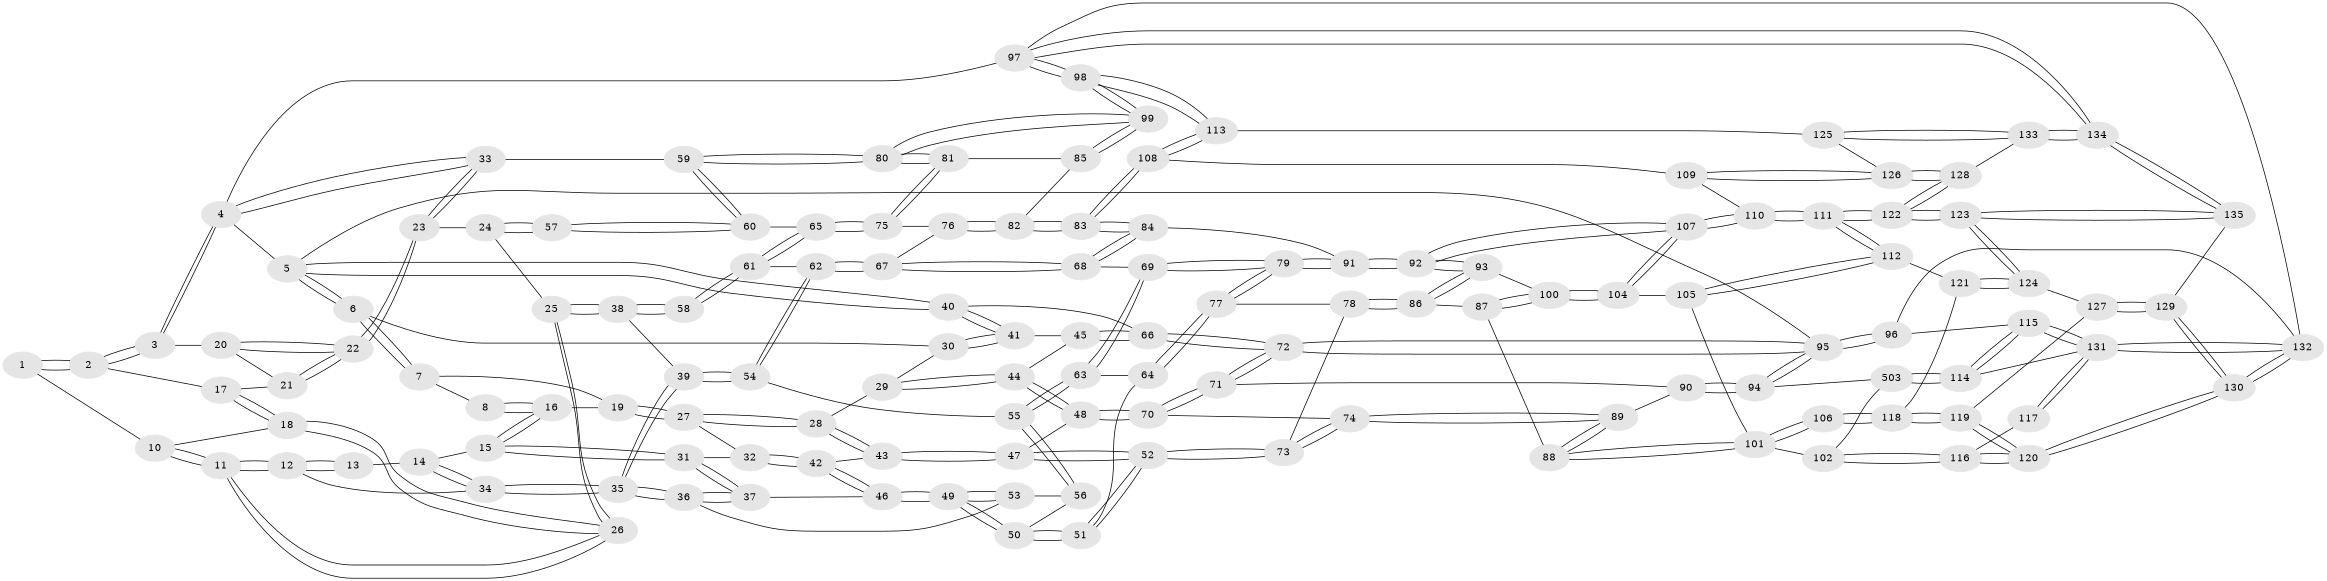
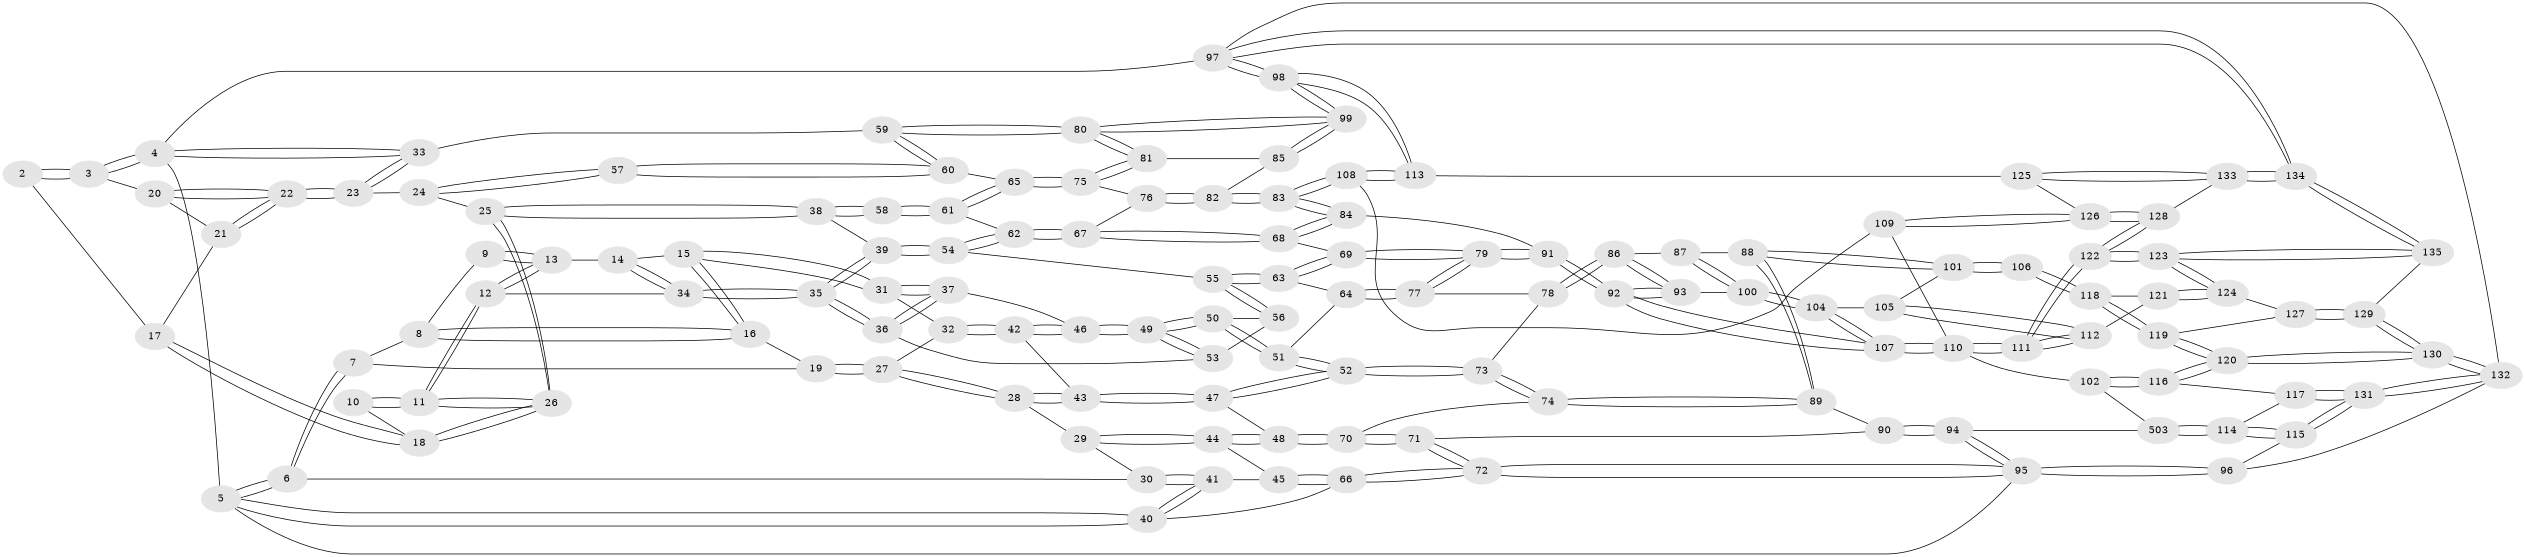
none -> (486, 254)
(2039, 361) -> (2262, 413)
(23, 365) -> none
(1789, 451) -> (2019, 372)
